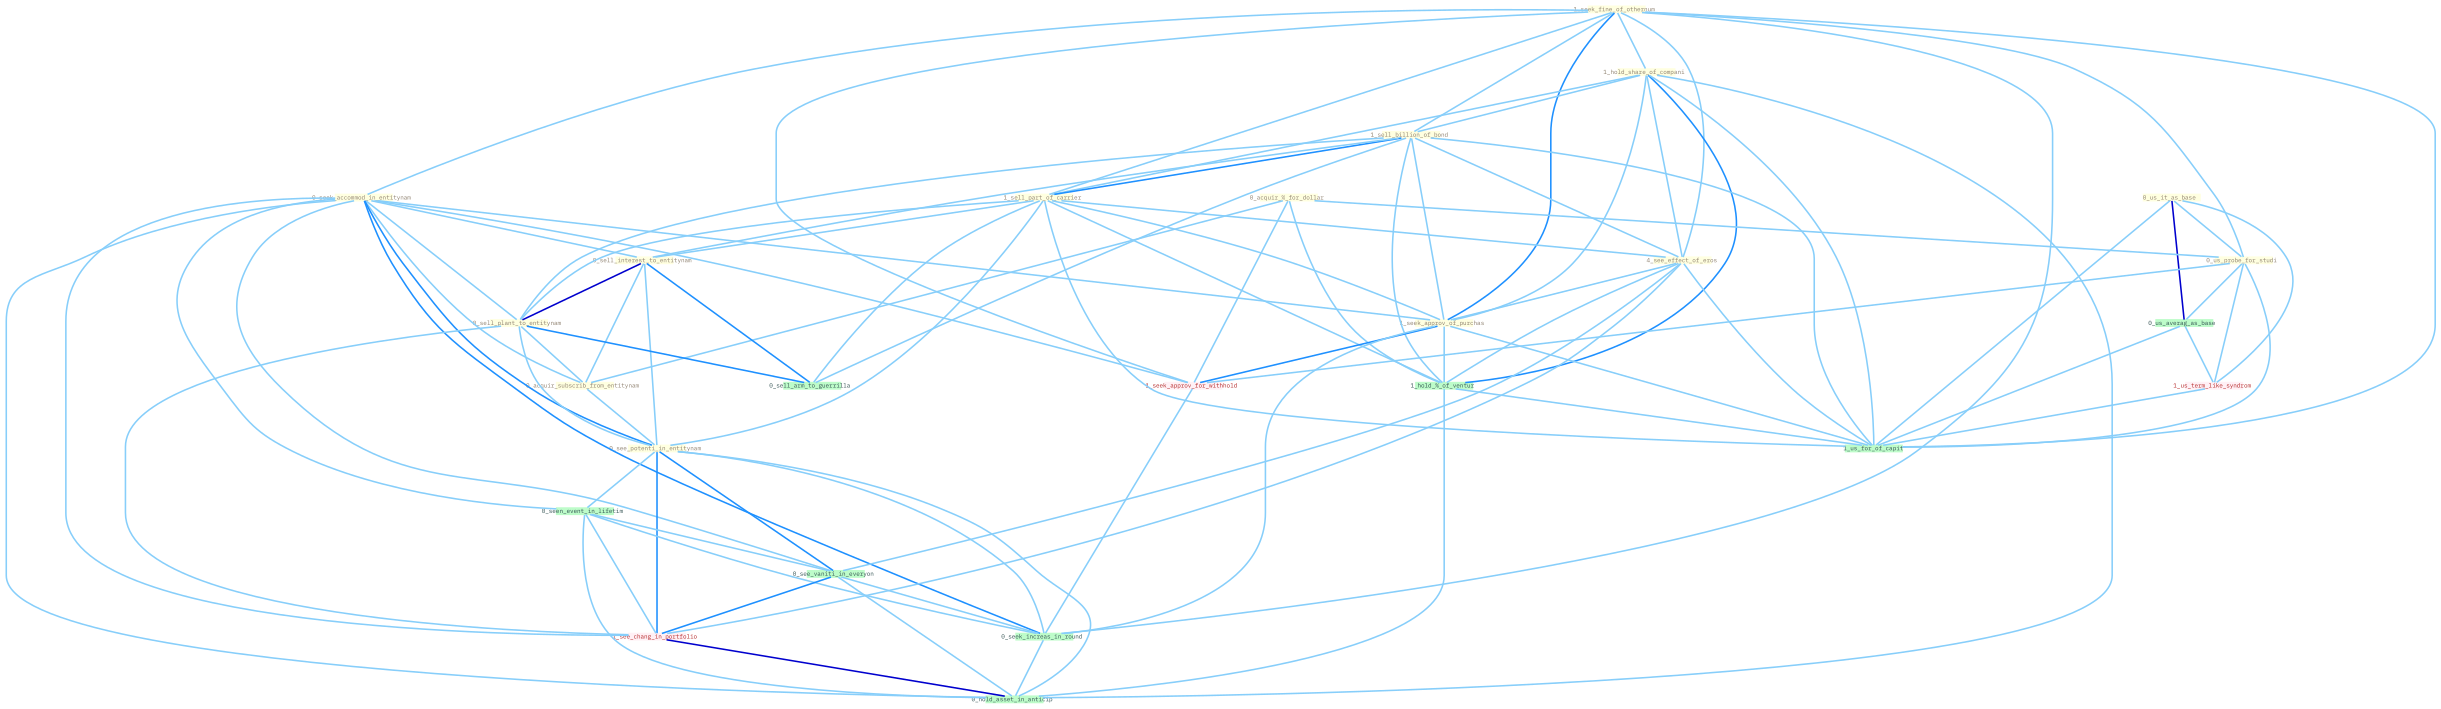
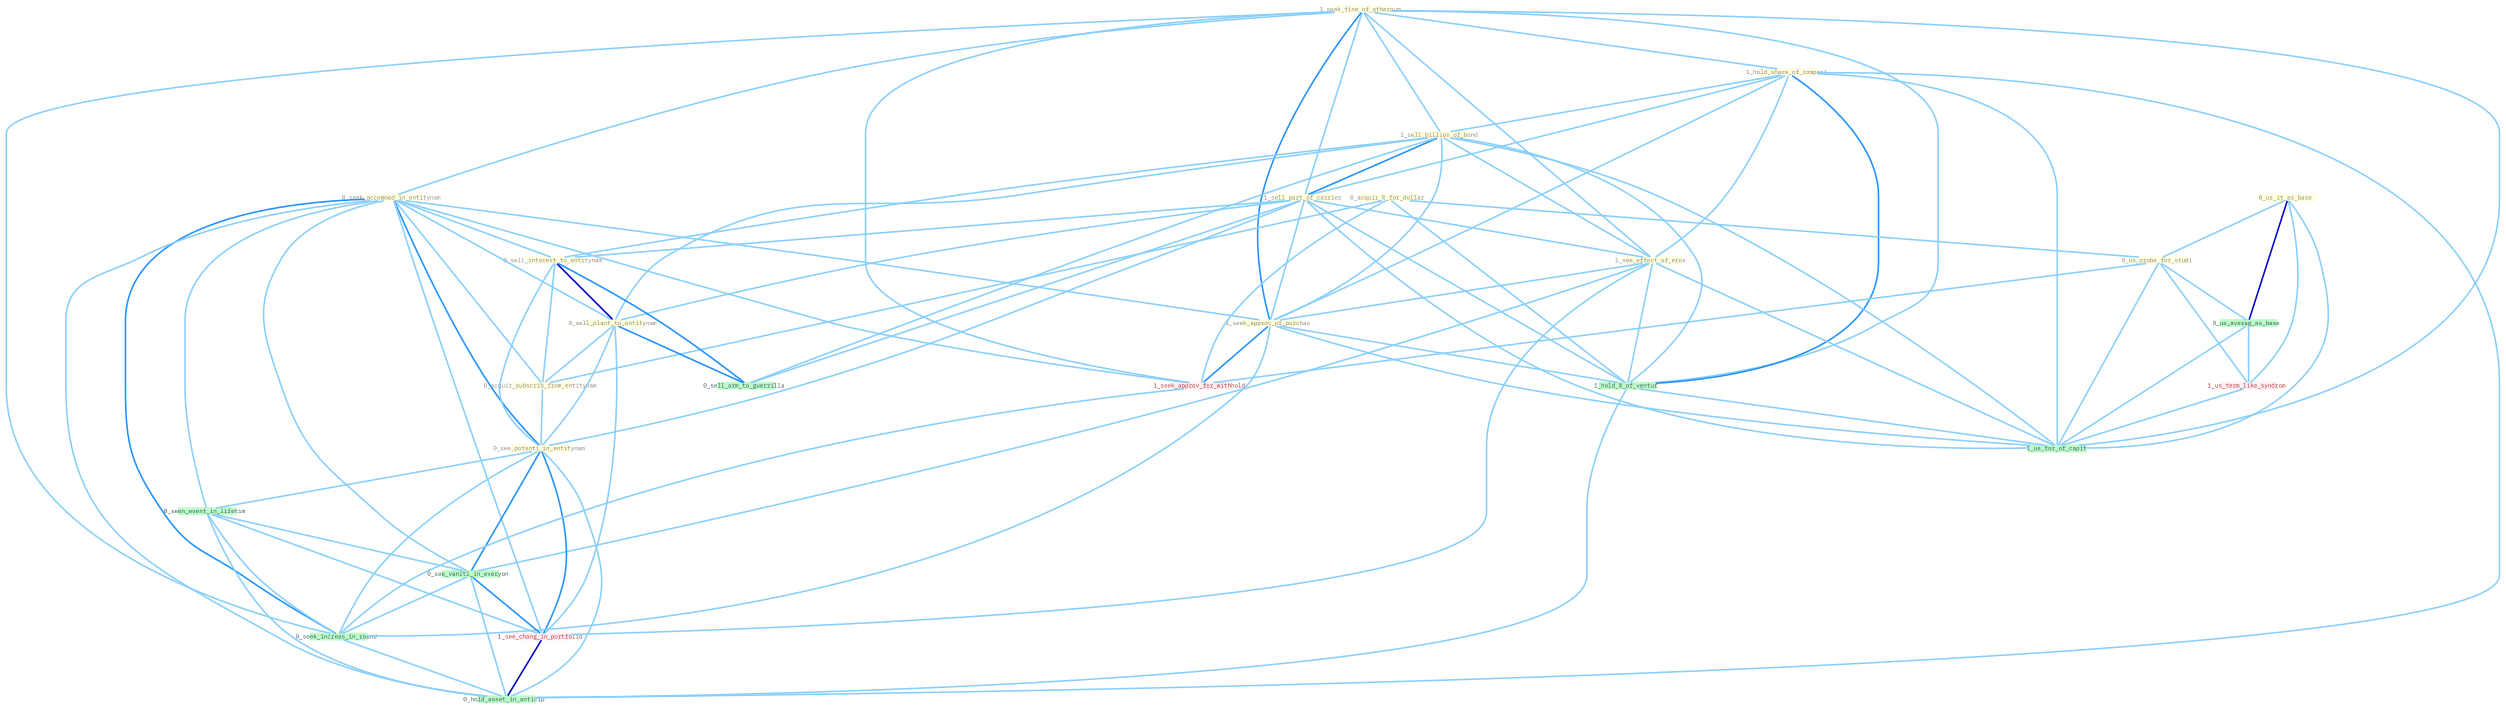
(1991, 47) -> (1921, 98)
(1683, 260) -> (1653, 260)
